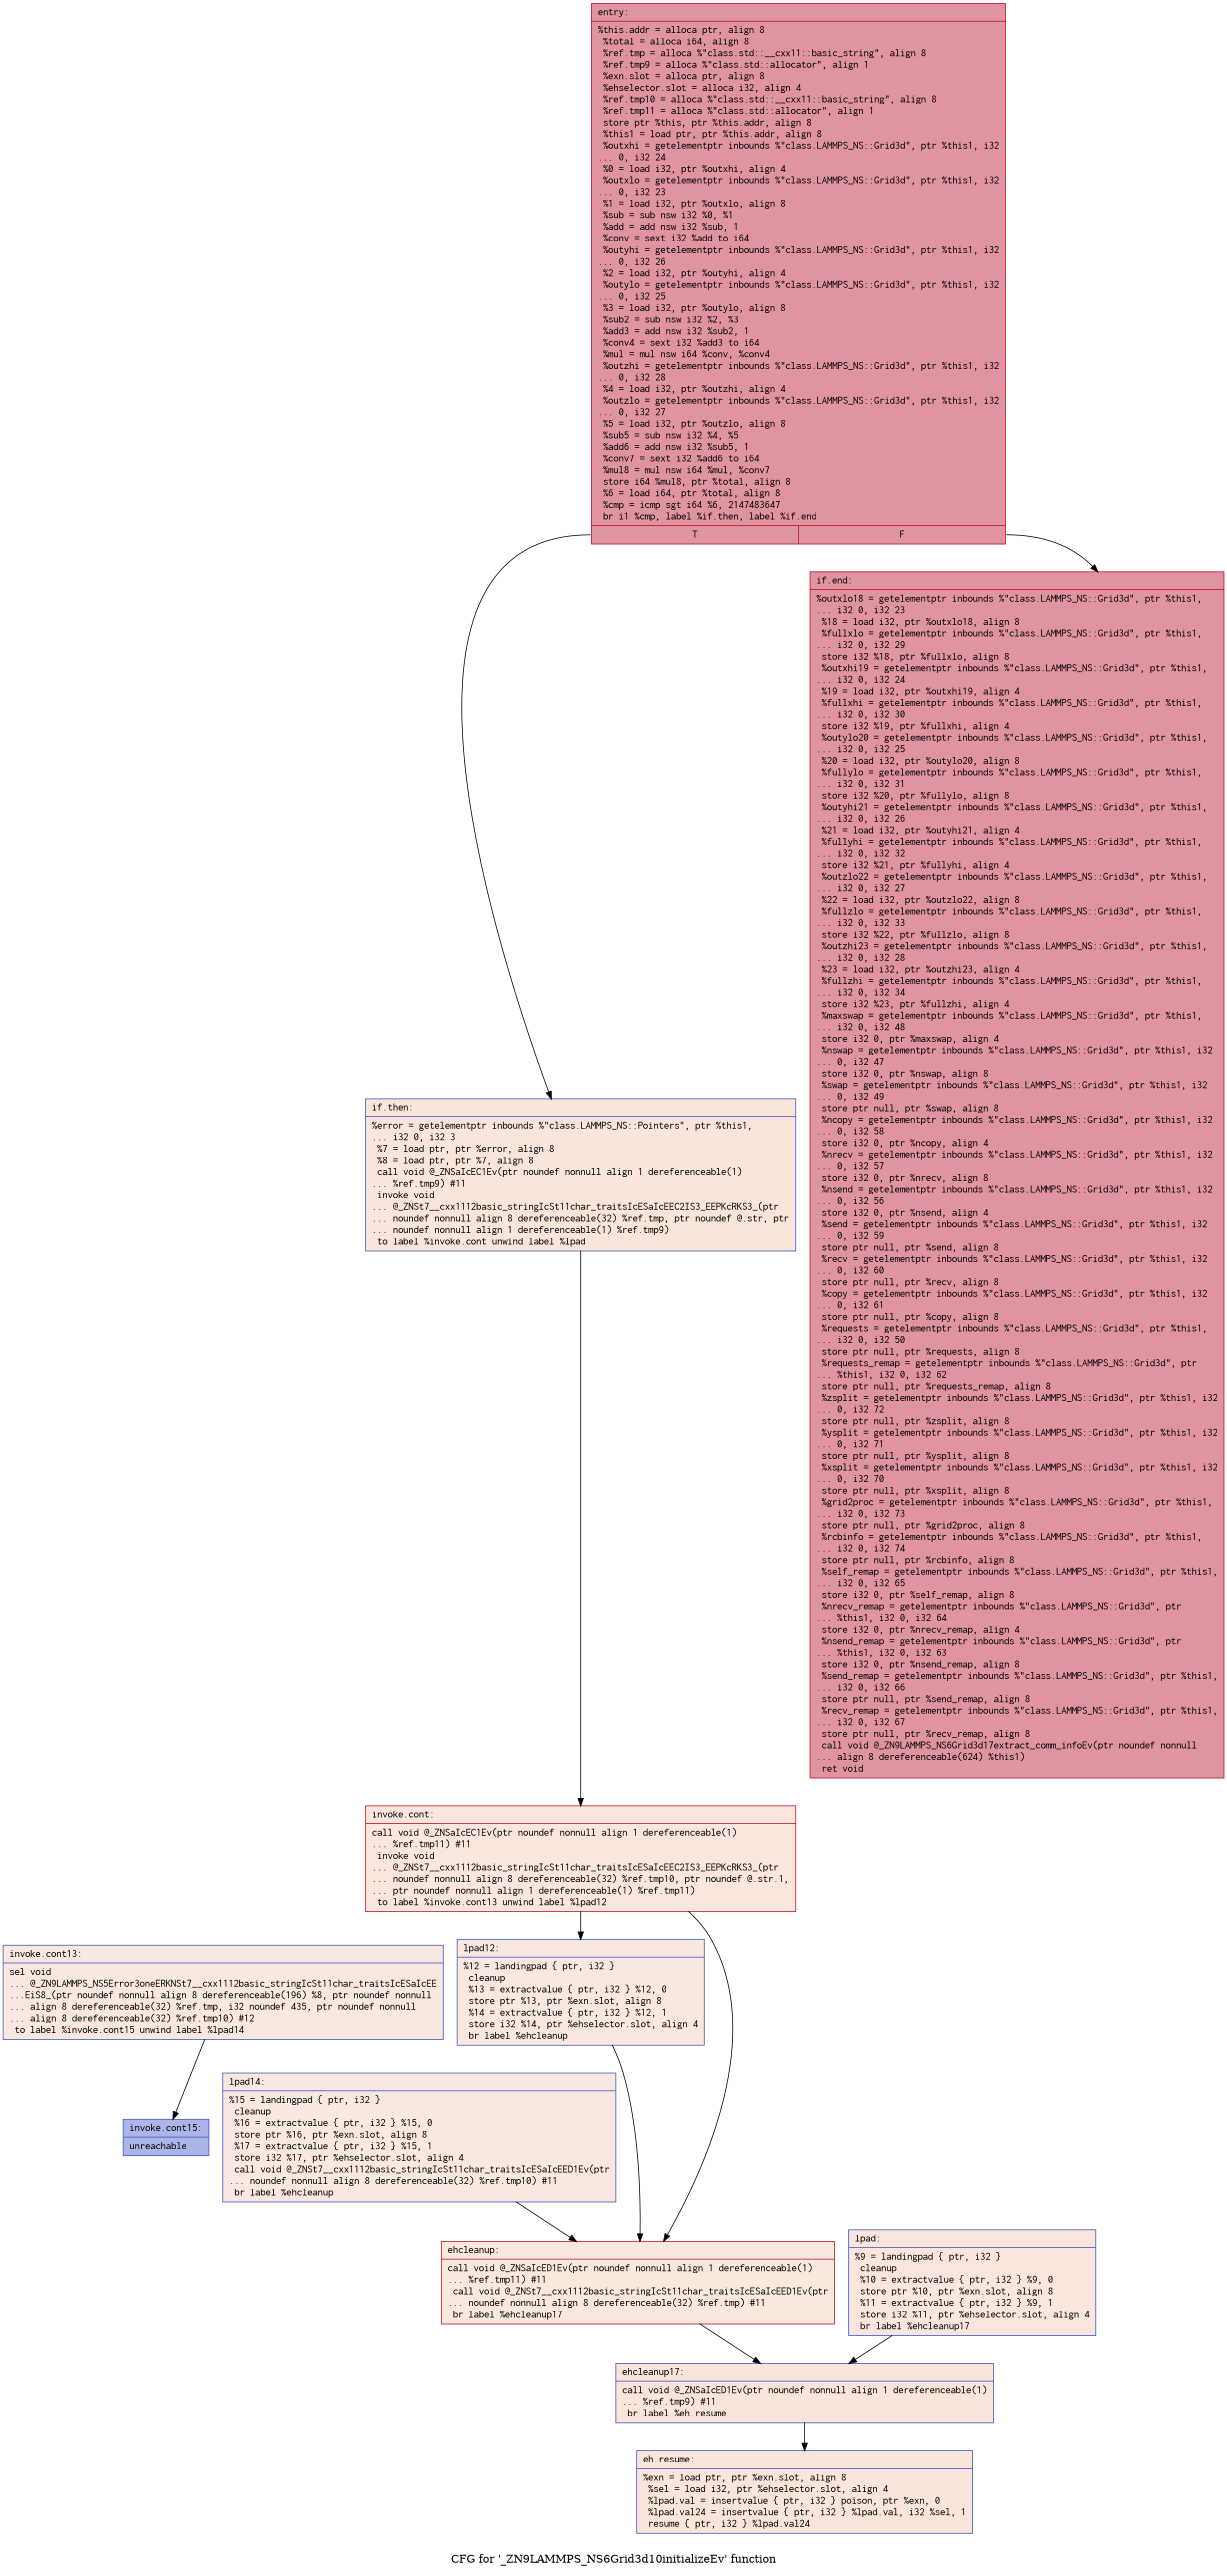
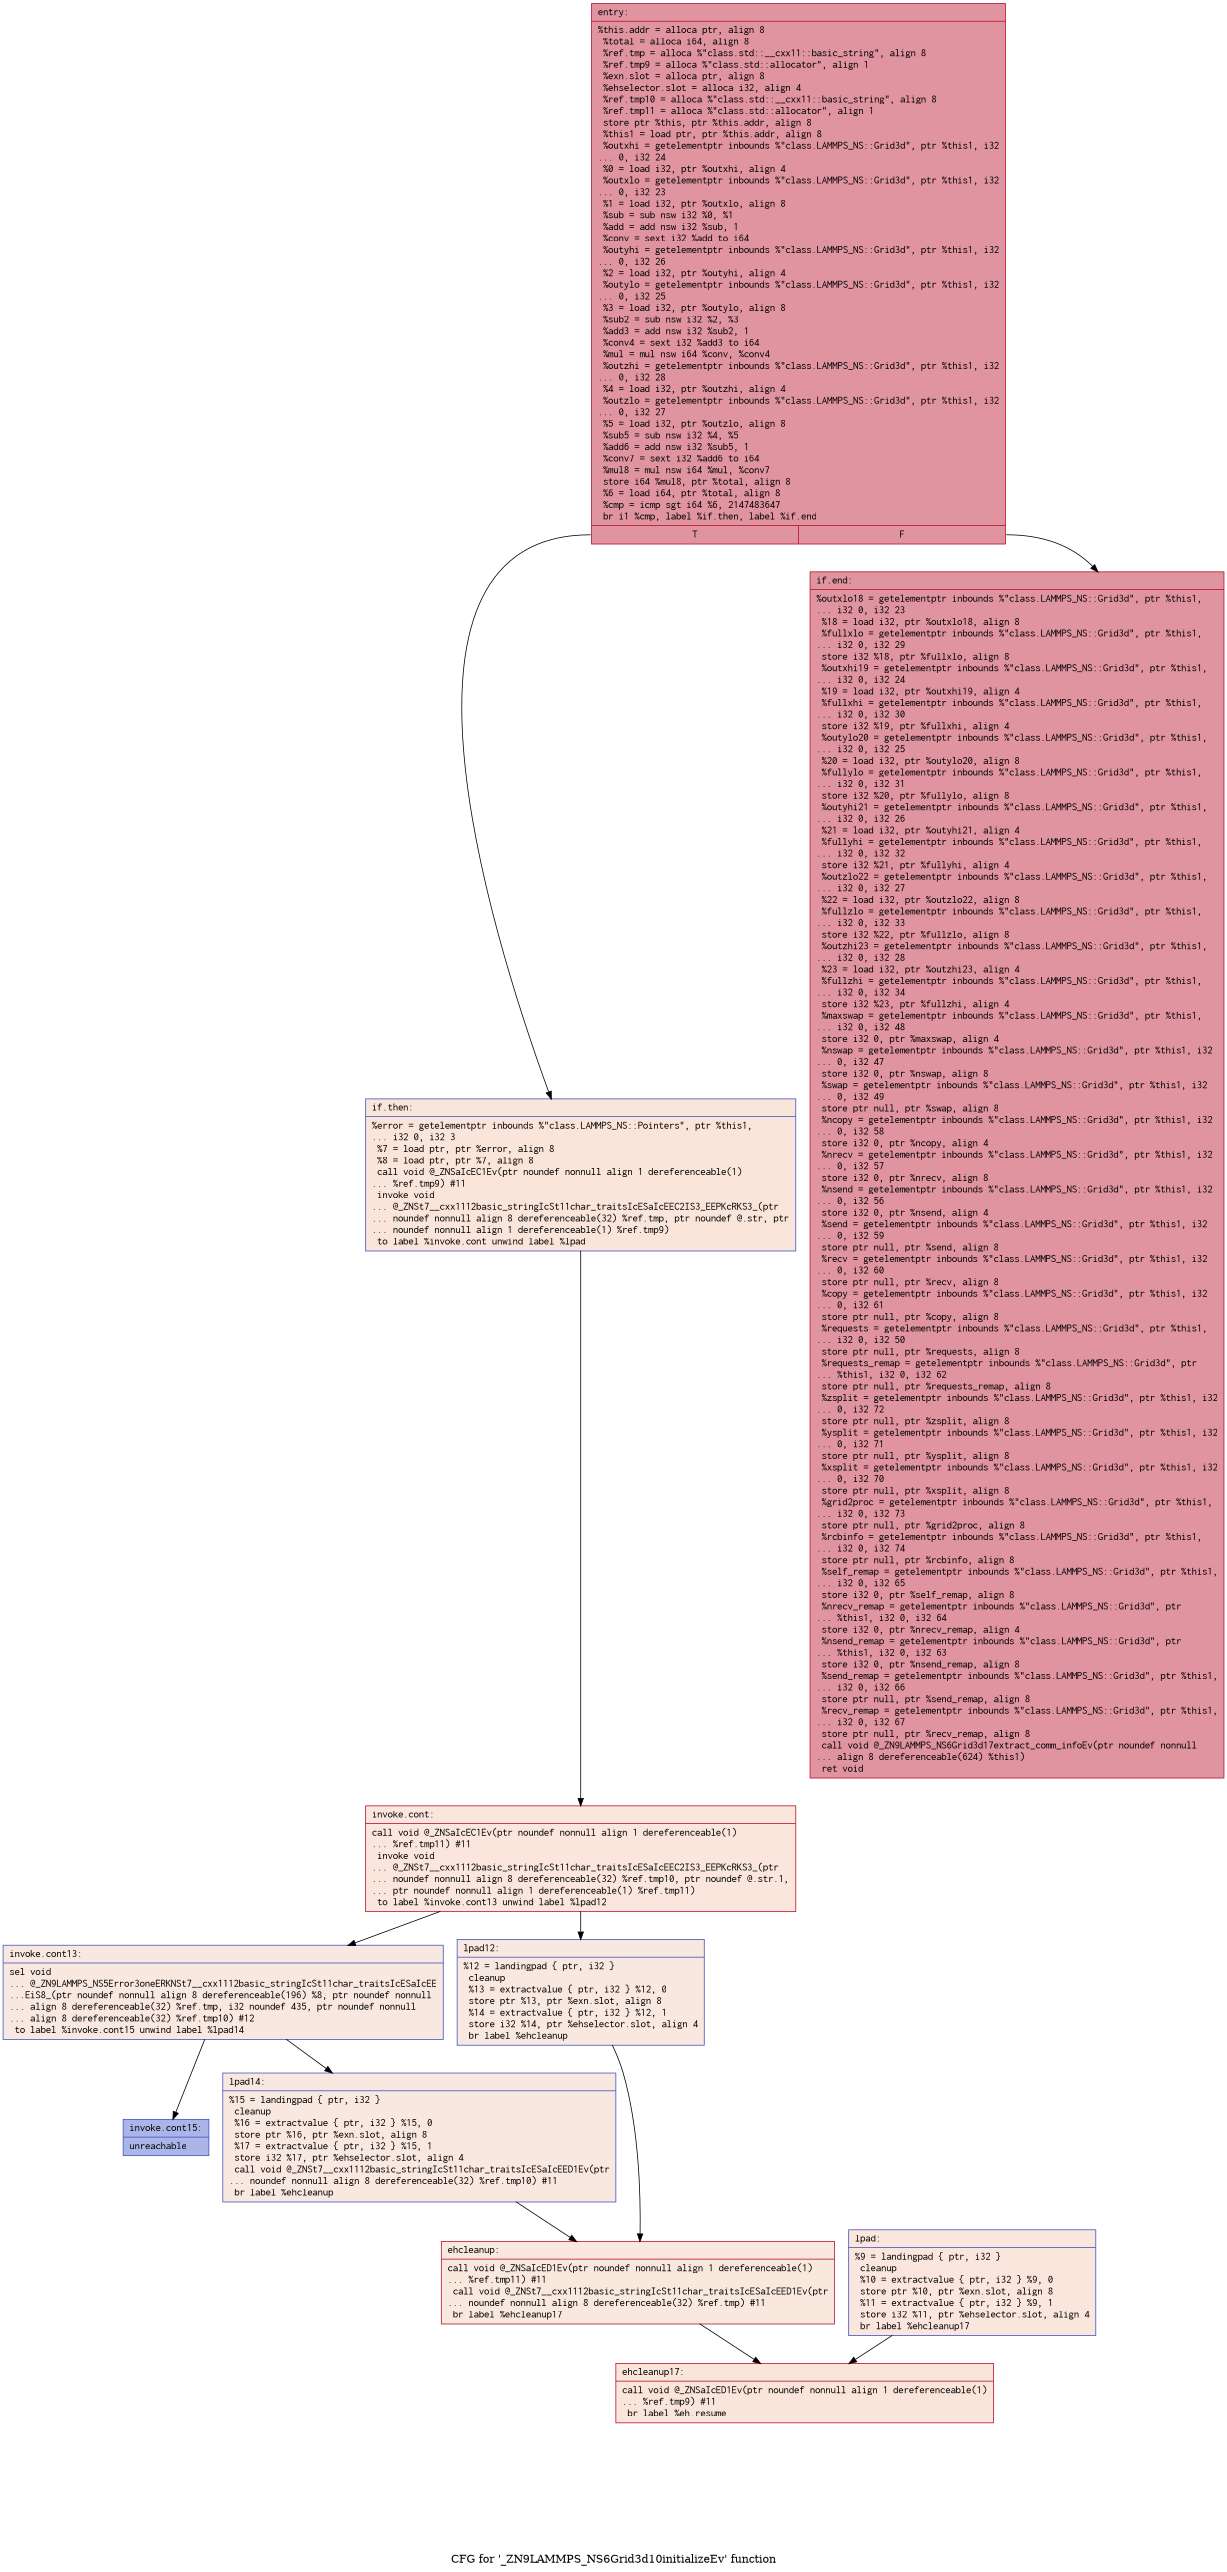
none -> (306, 2054)
(728, 2073) -> (398, 1927)
(805, 2393) -> (805, 2393)
(805, 2492) -> none
